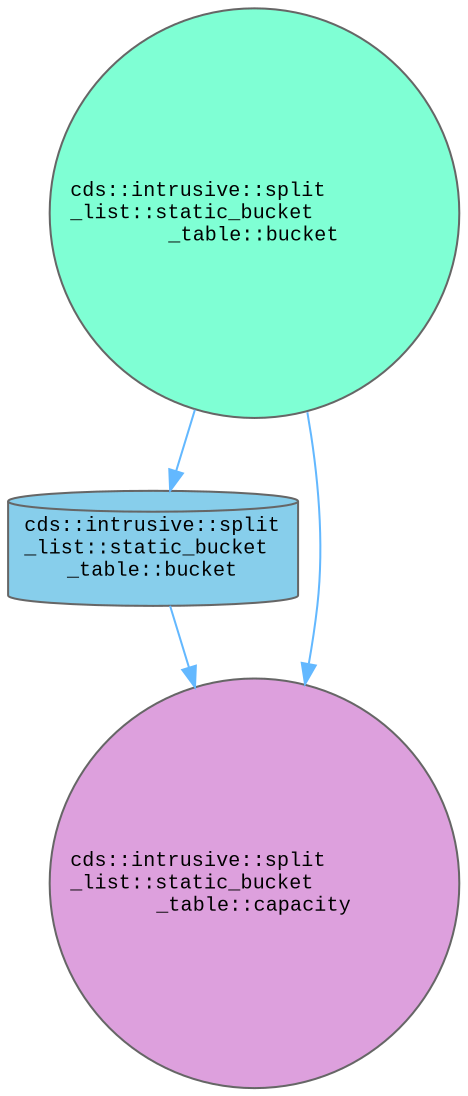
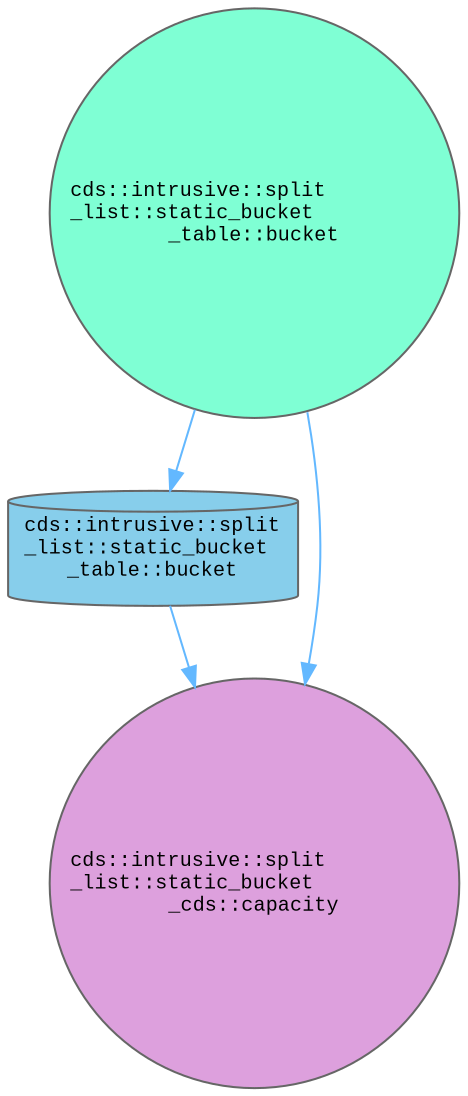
(254, 883) -> (254, 883)
